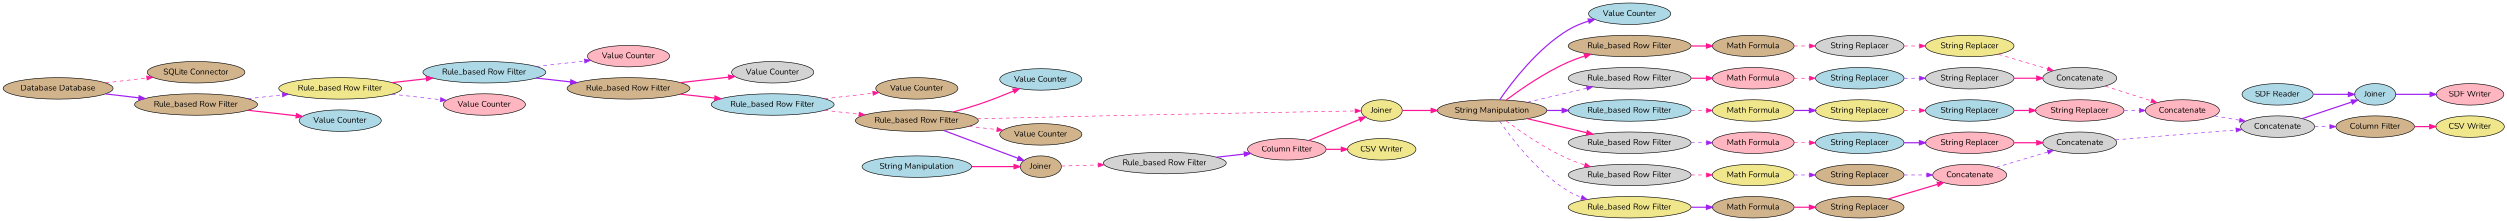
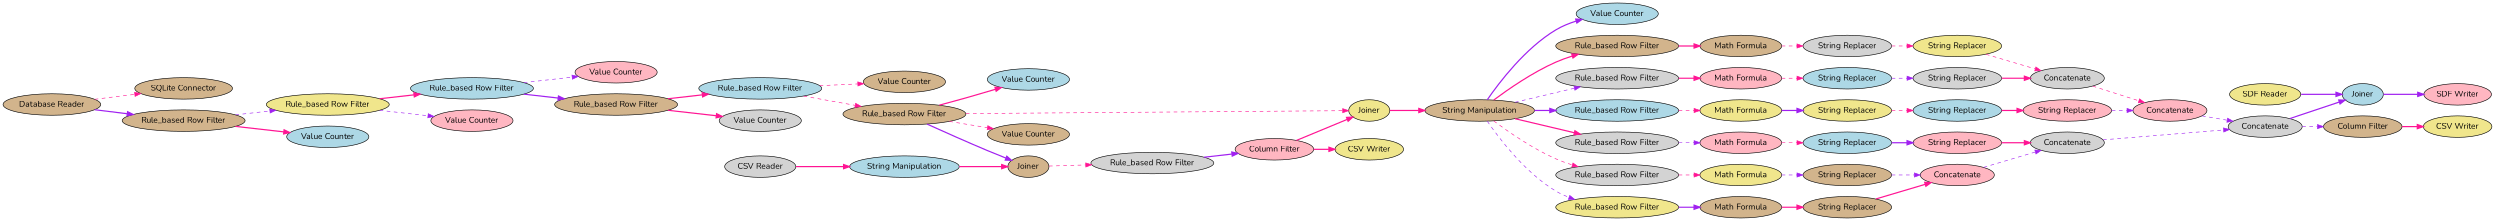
(58, 88) -> (52, 105)
(2278, 94) -> (2265, 94)
none -> (760, 167)
